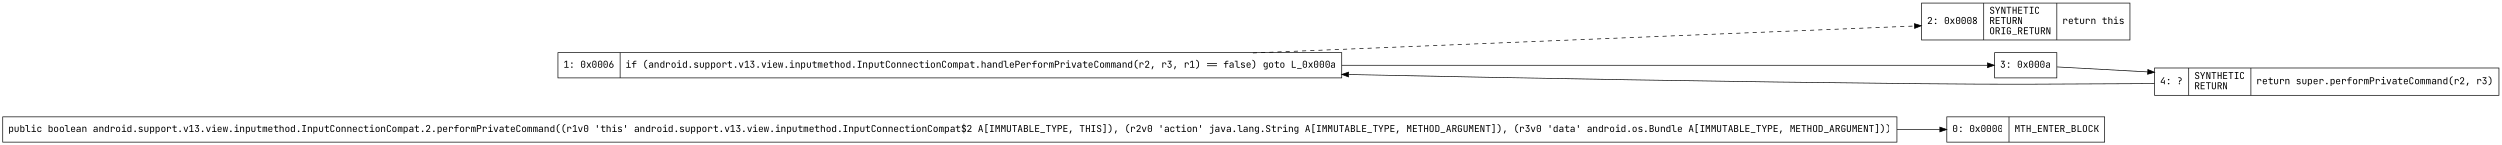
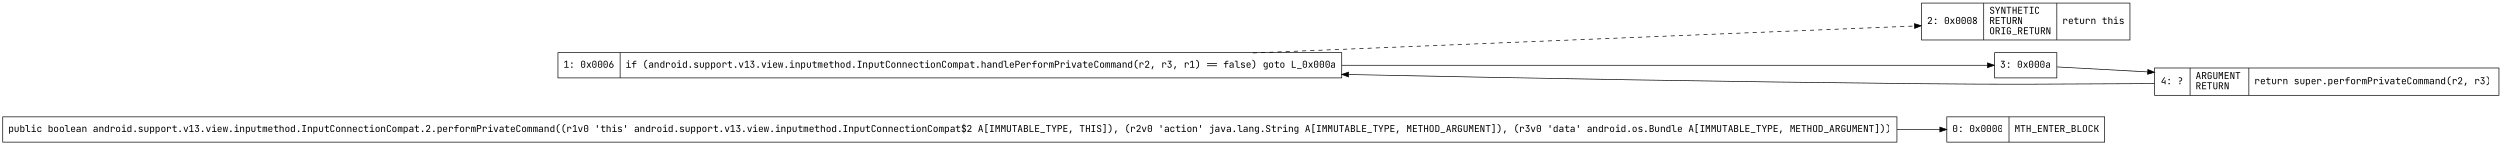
(2220, 76) -> (2218, 76)
